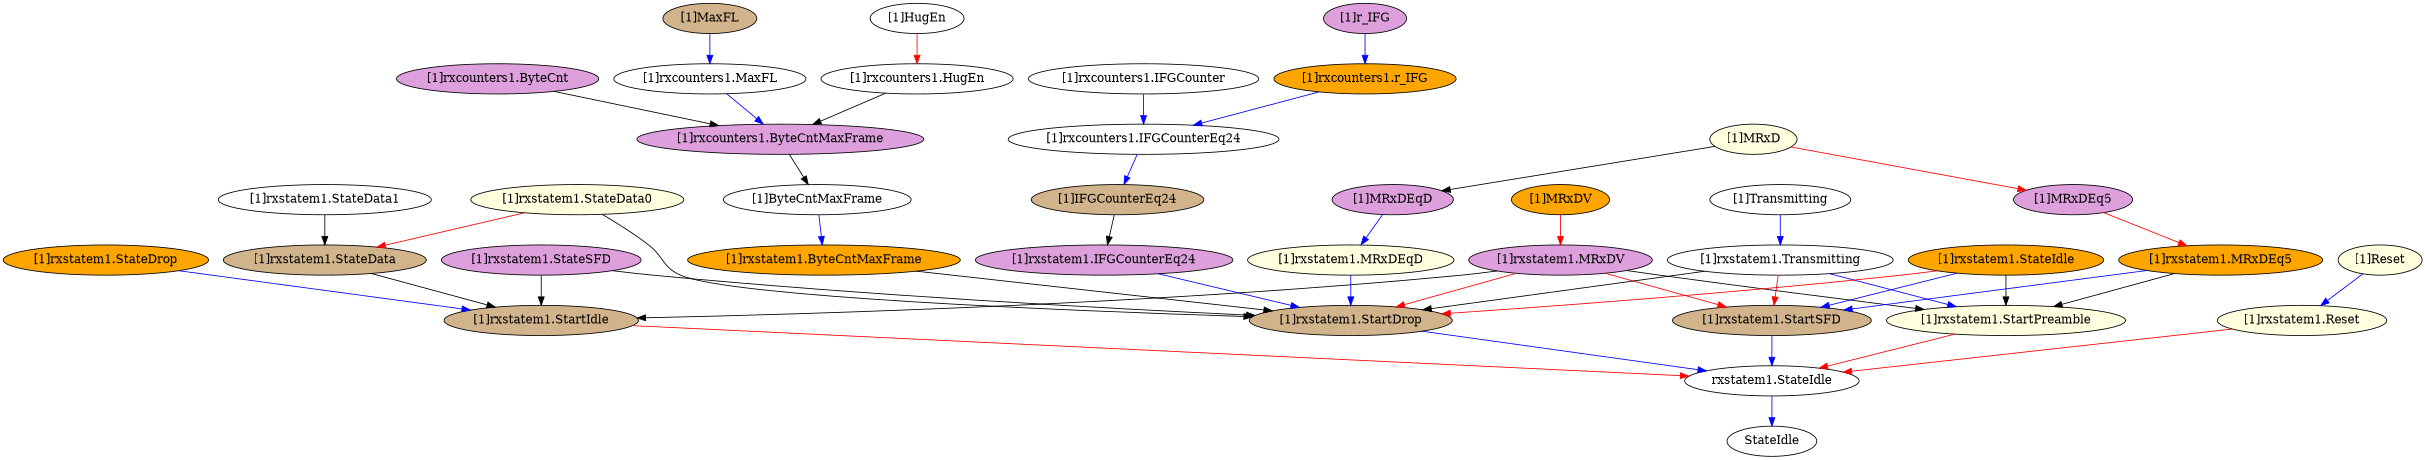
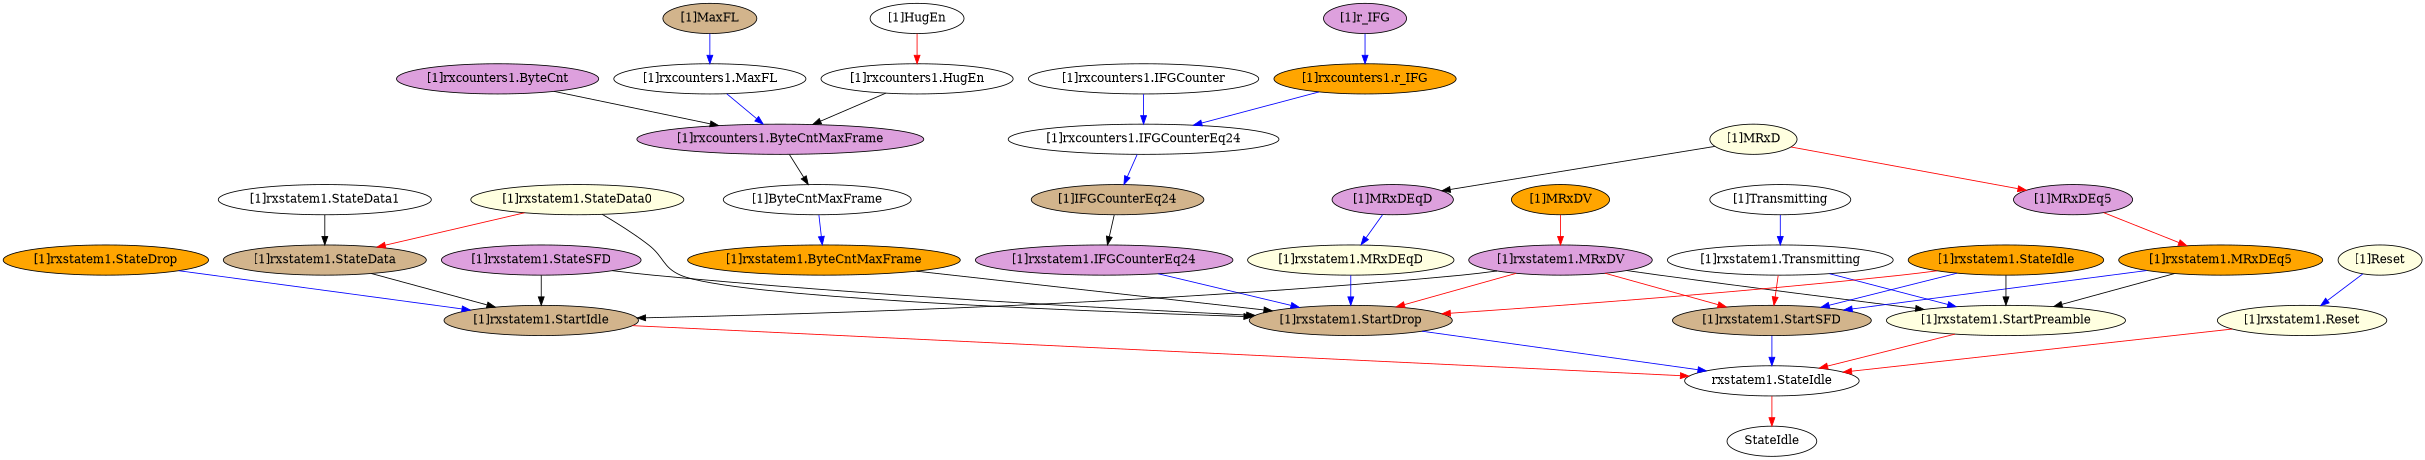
(1568, 290) -> none
(1772, 407) -> (1772, 407)
